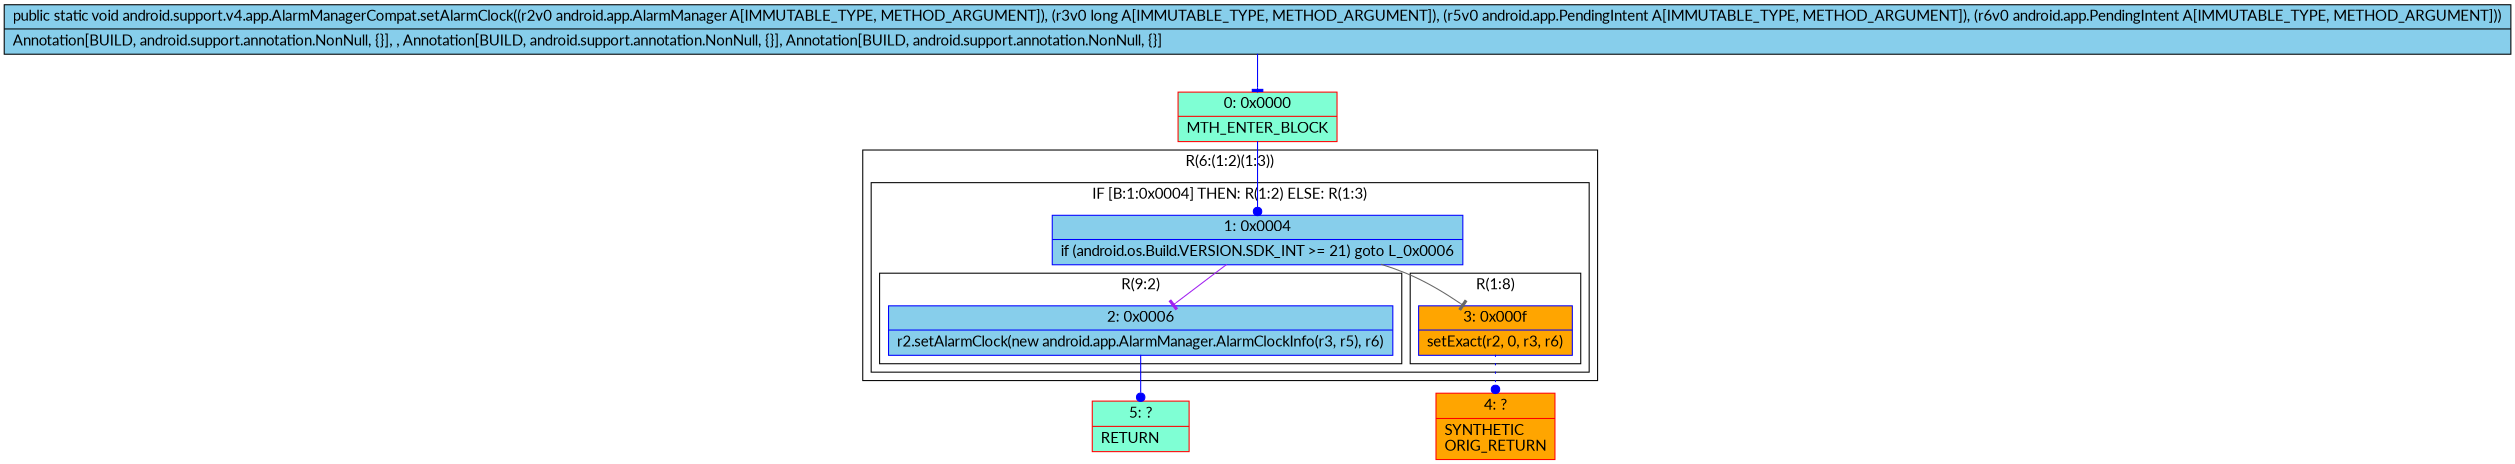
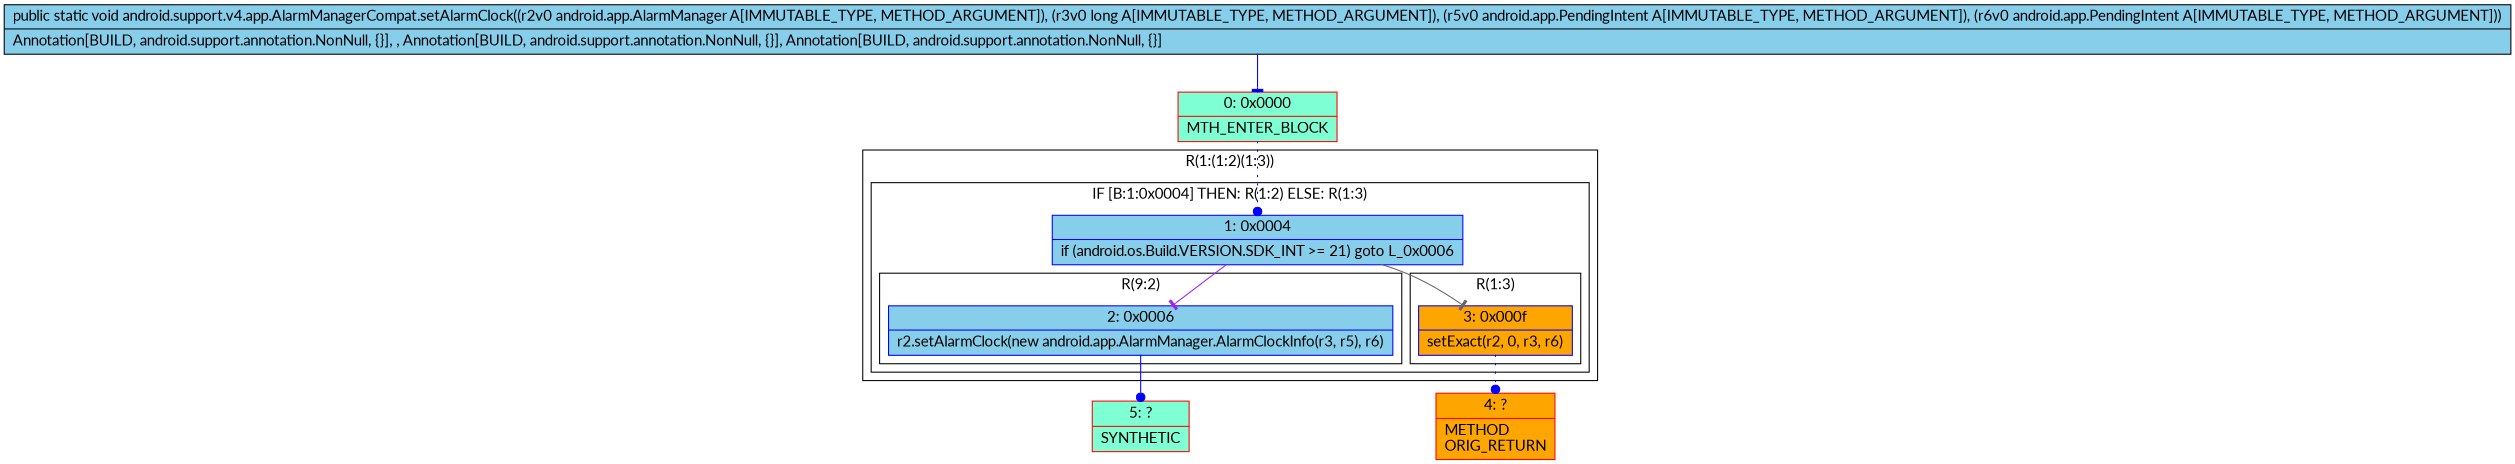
(1230, 162) -> (1230, 162)
(1258, 174) -> (1258, 174)
(1495, 285) -> (1495, 285)
(1484, 431) -> (1477, 431)
(1130, 438) -> (1141, 438)
